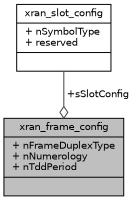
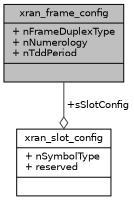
(64, 89) -> (64, 100)
